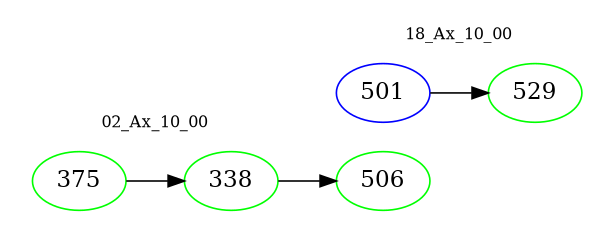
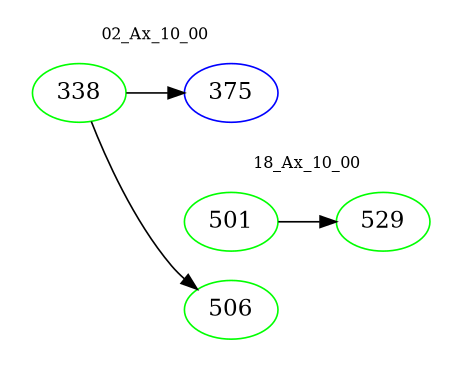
(383, 93) -> (231, 222)
(79, 181) -> (231, 93)
(147, 181) -> (147, 93)
